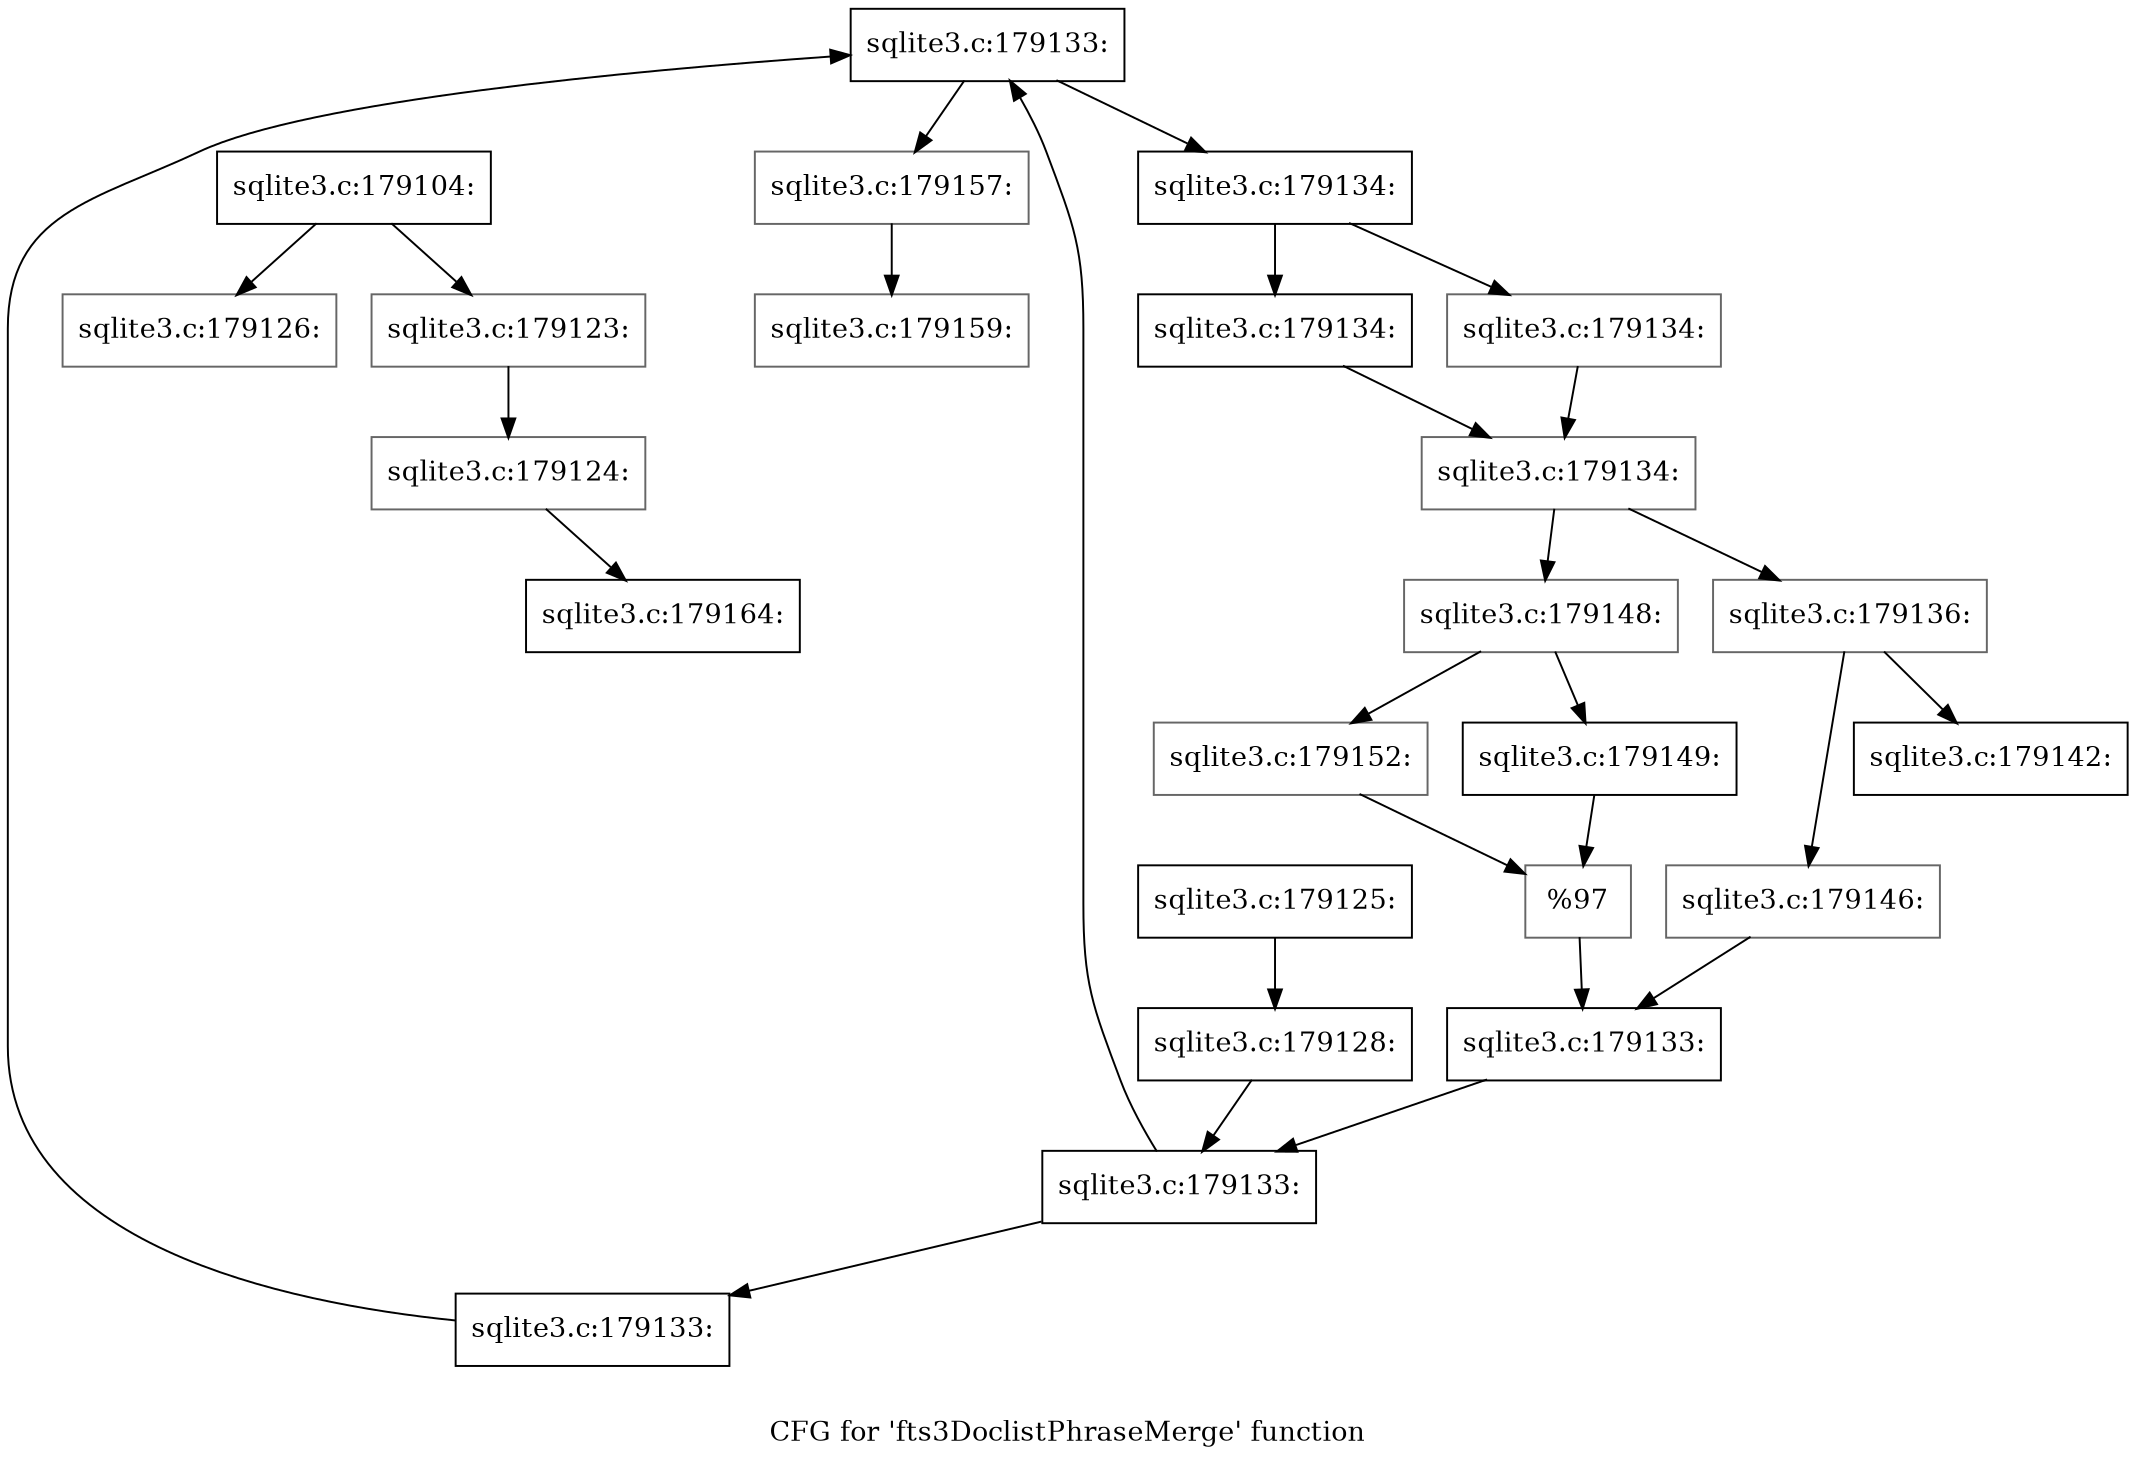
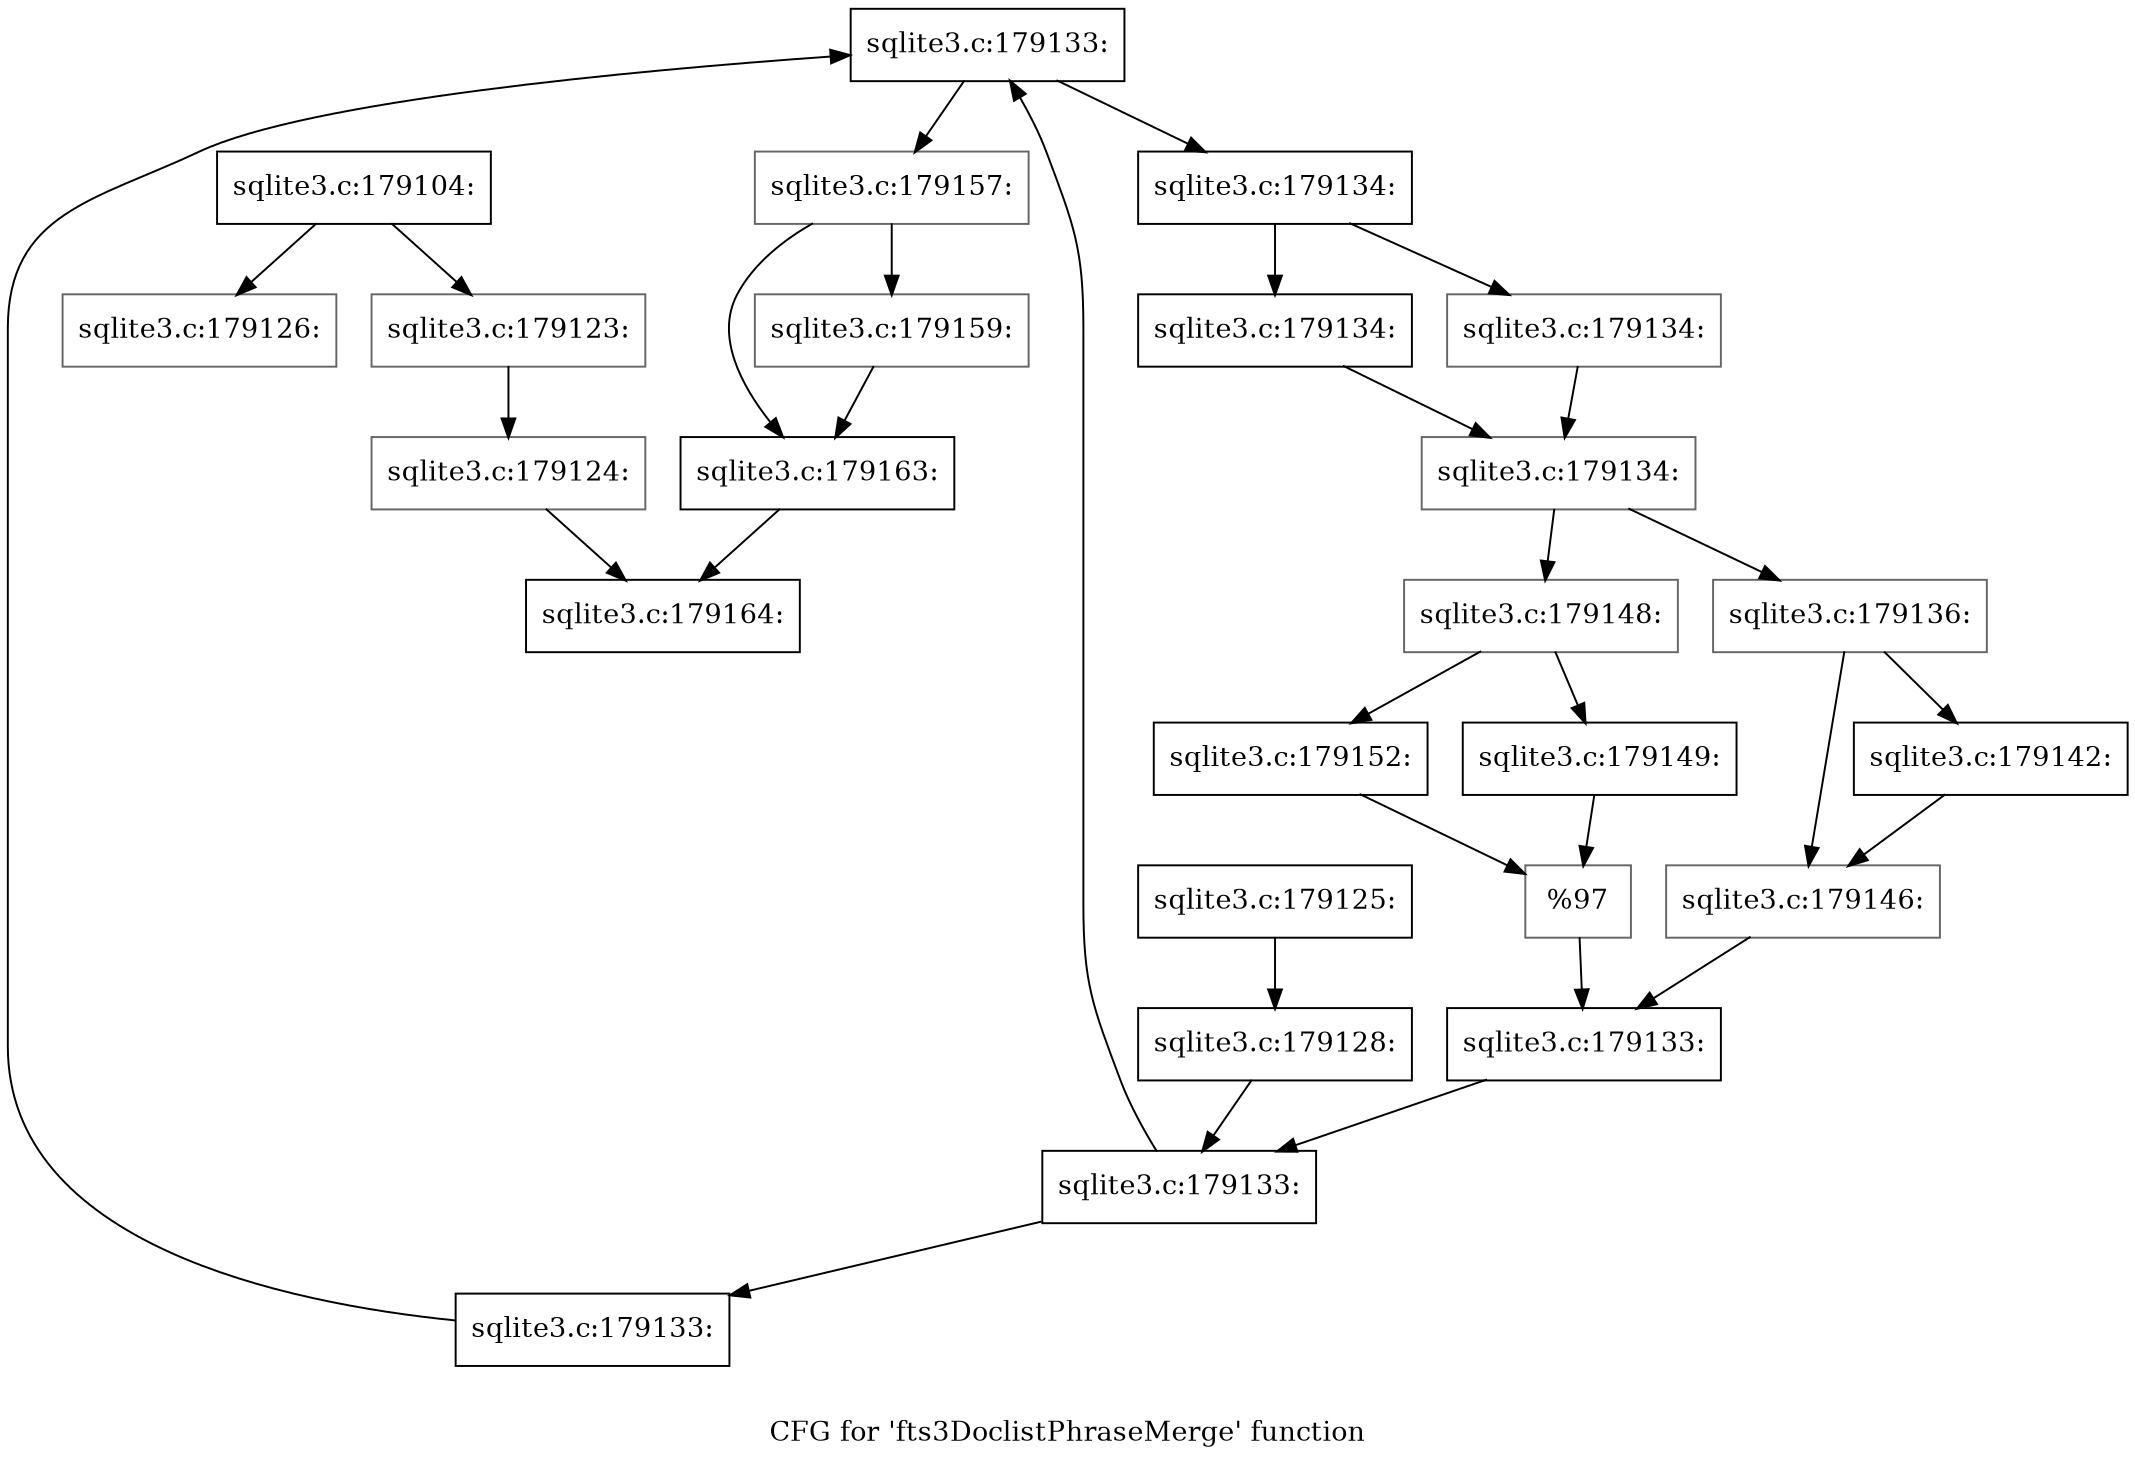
none -> (817, 473)
(1291, 759) -> (1291, 759)
none -> (1905, 824)
